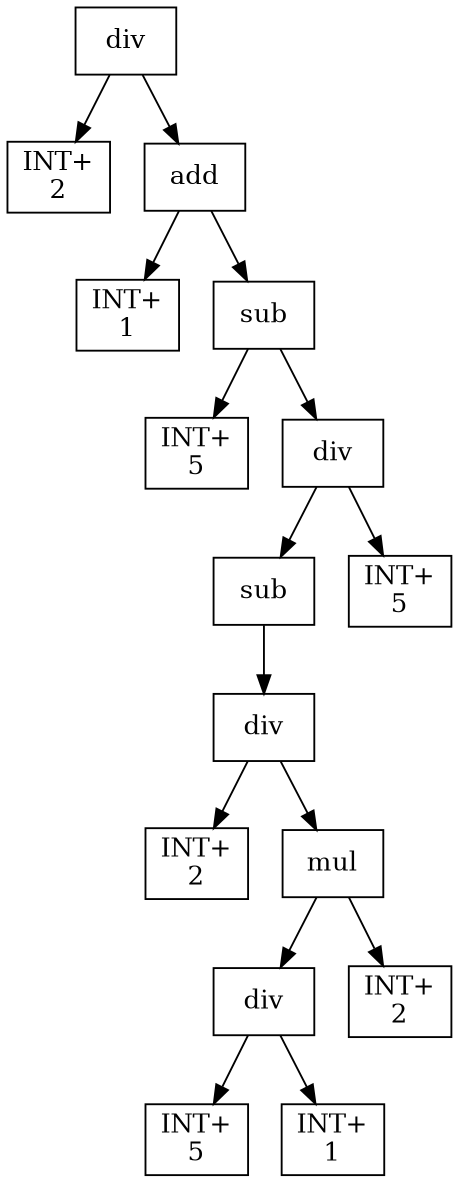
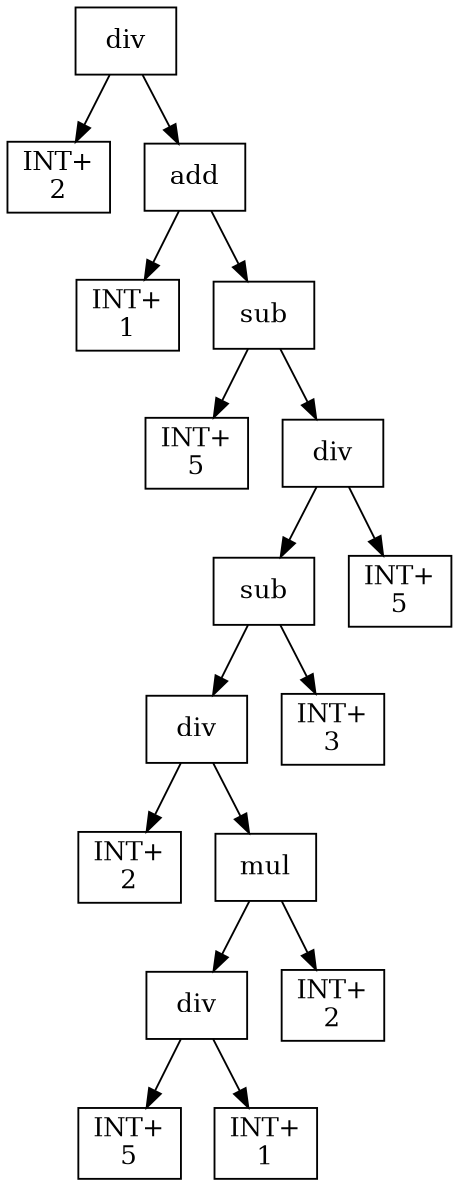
none -> (333, 729)
